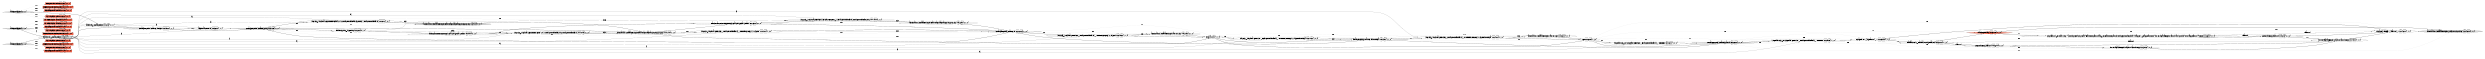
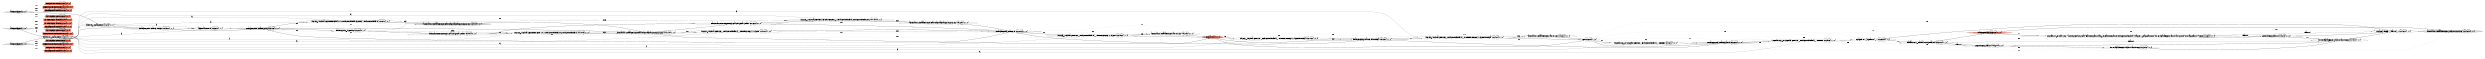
(1213, 37) -> (1213, 37)
